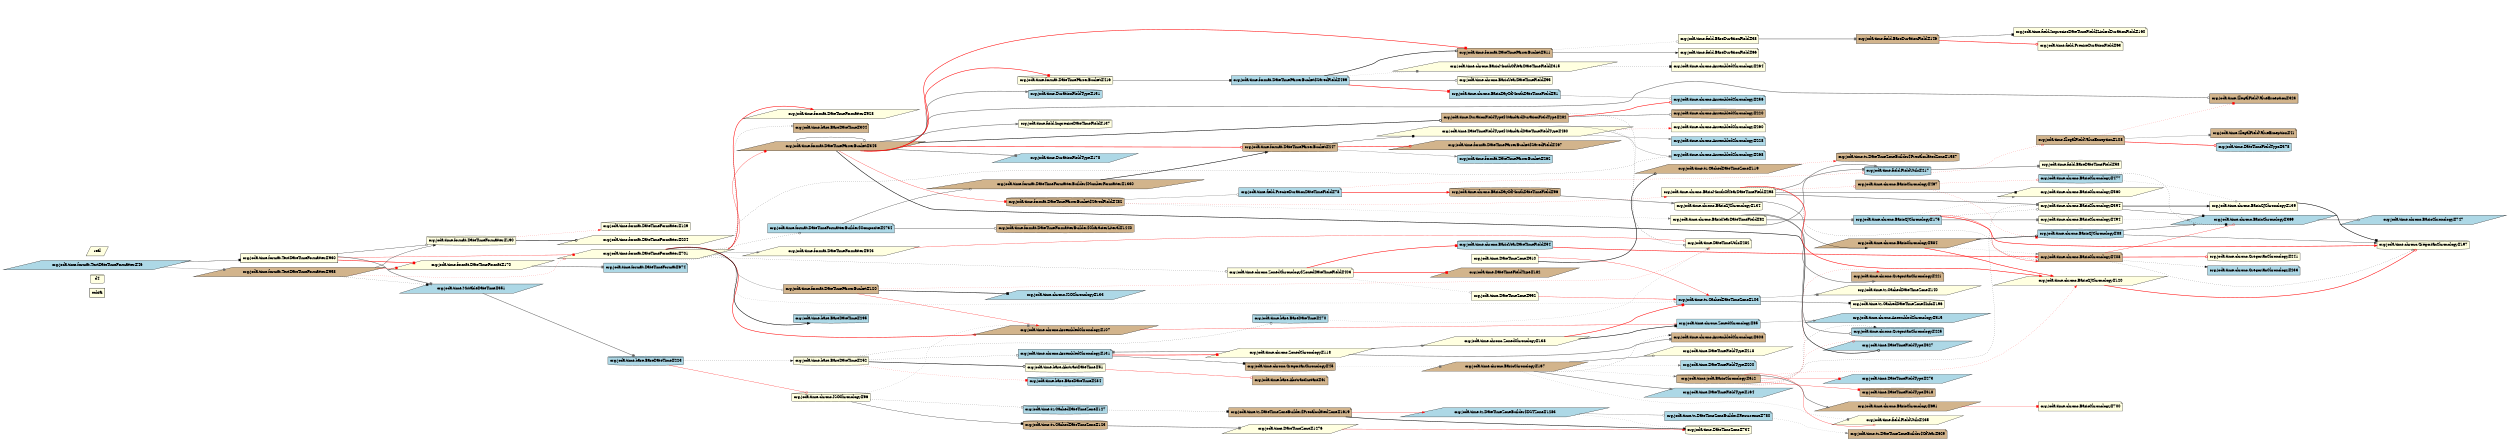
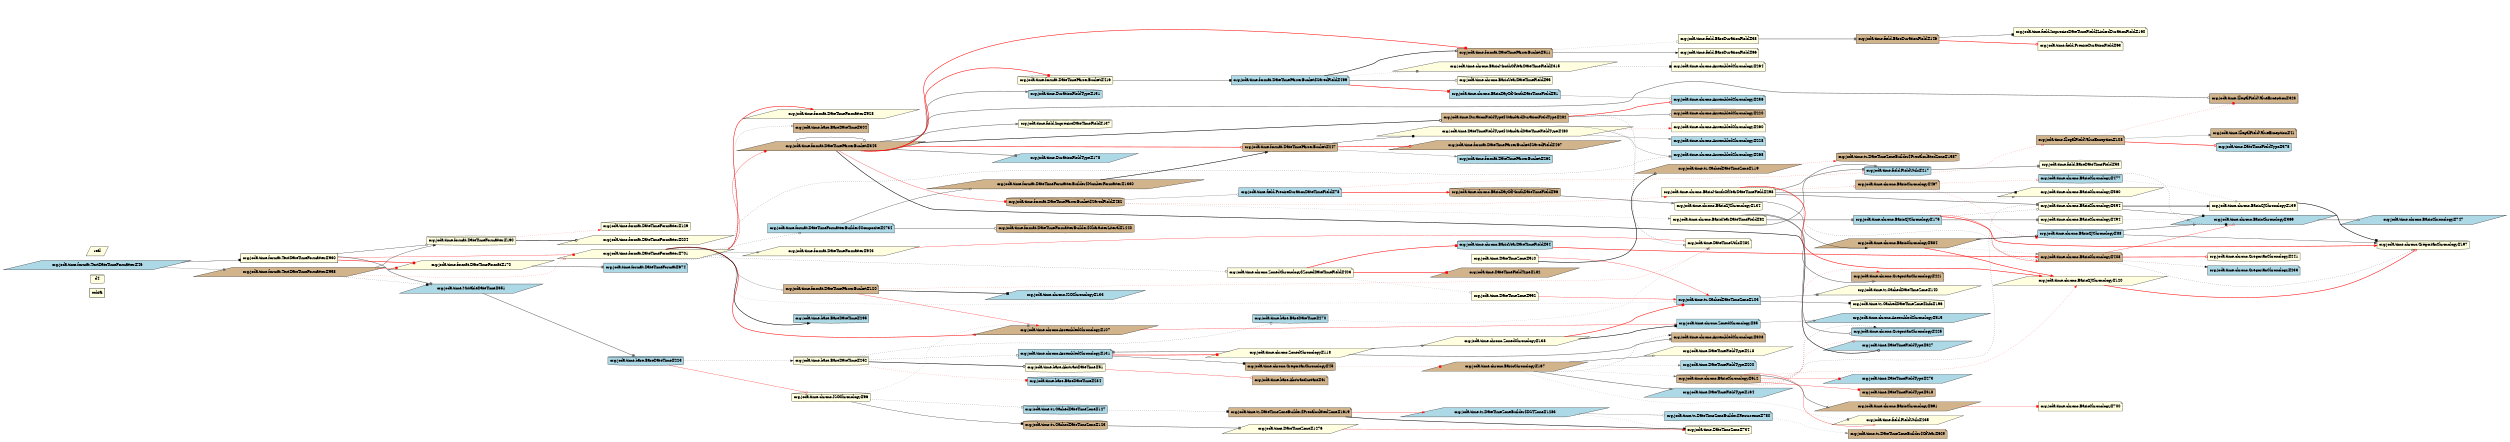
(1387, 367) -> (1387, 367)
(1718, 379) -> (1718, 379)
